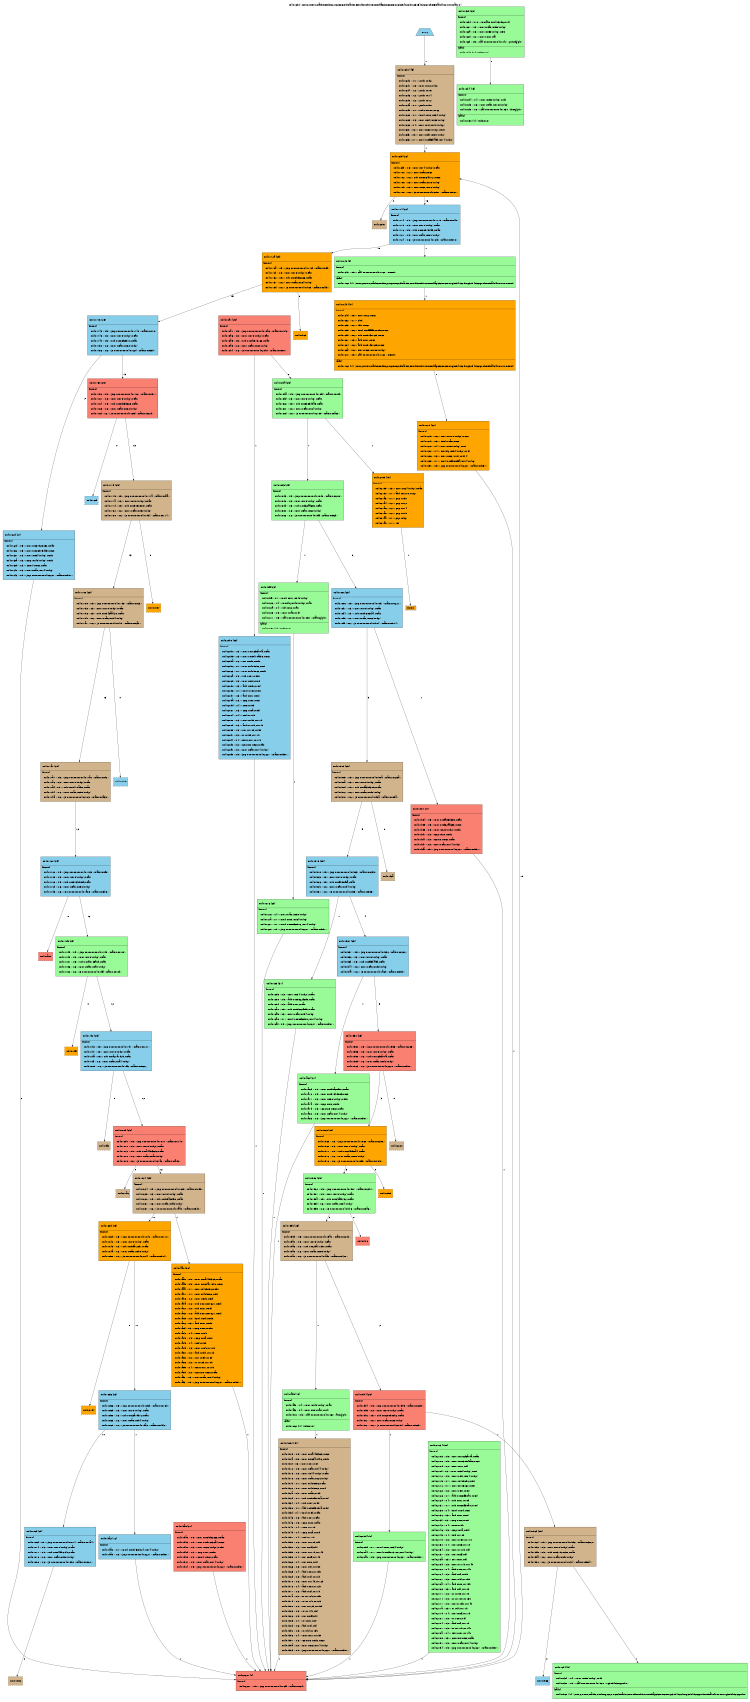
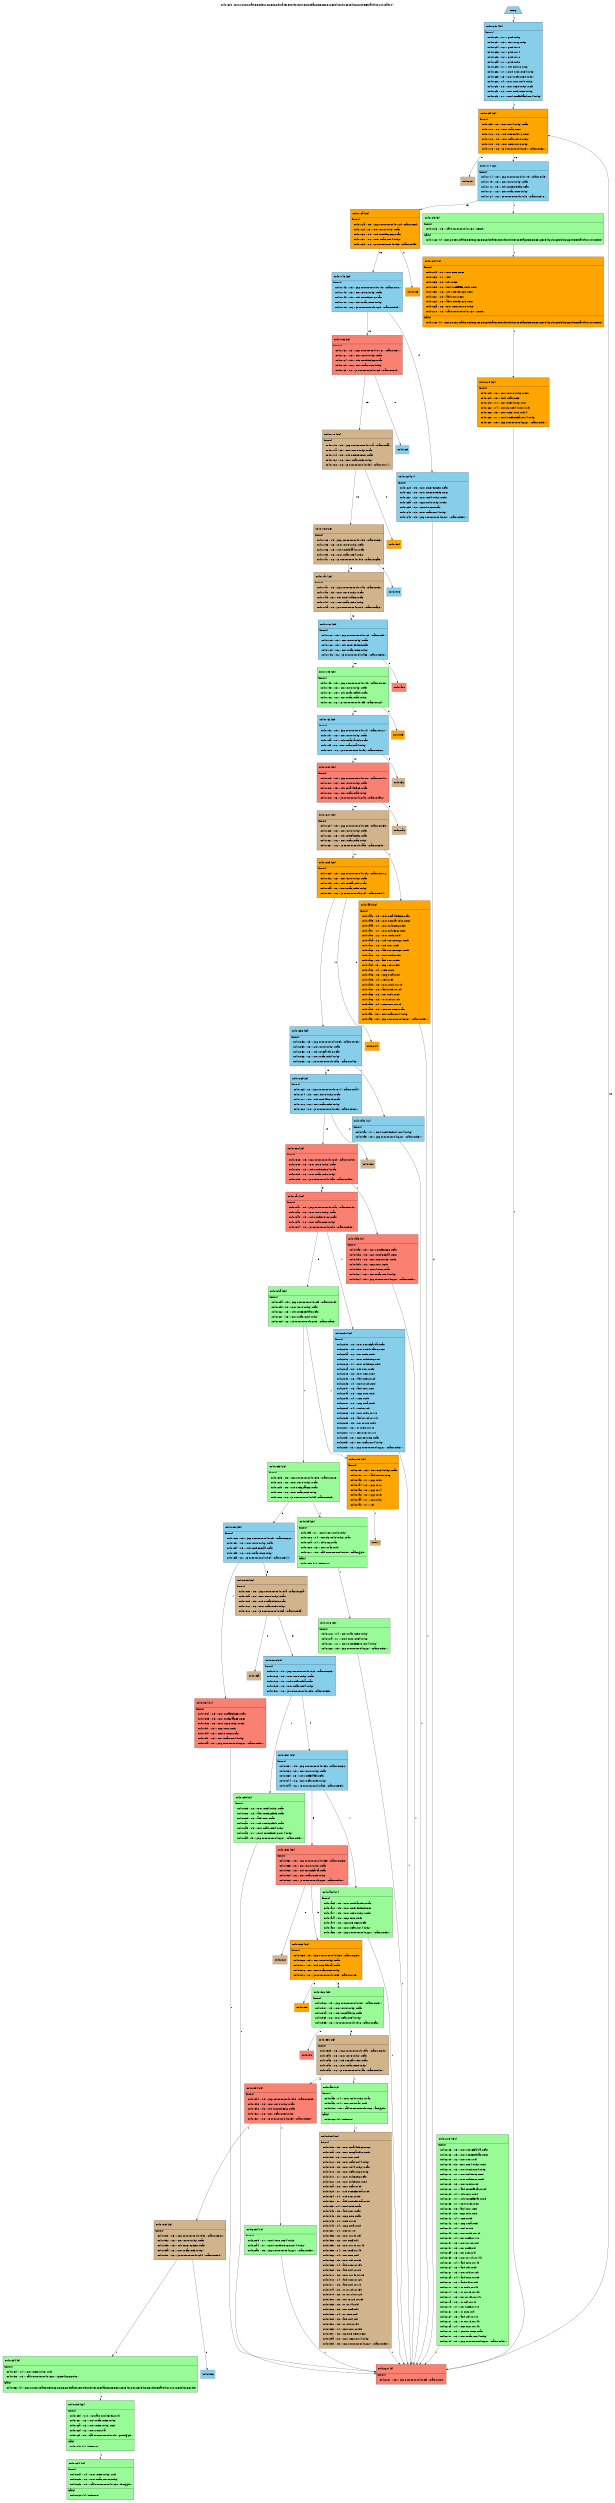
(425, 105) -> (513, 61)
none -> (322, 1164)
none -> (100, 2395)
